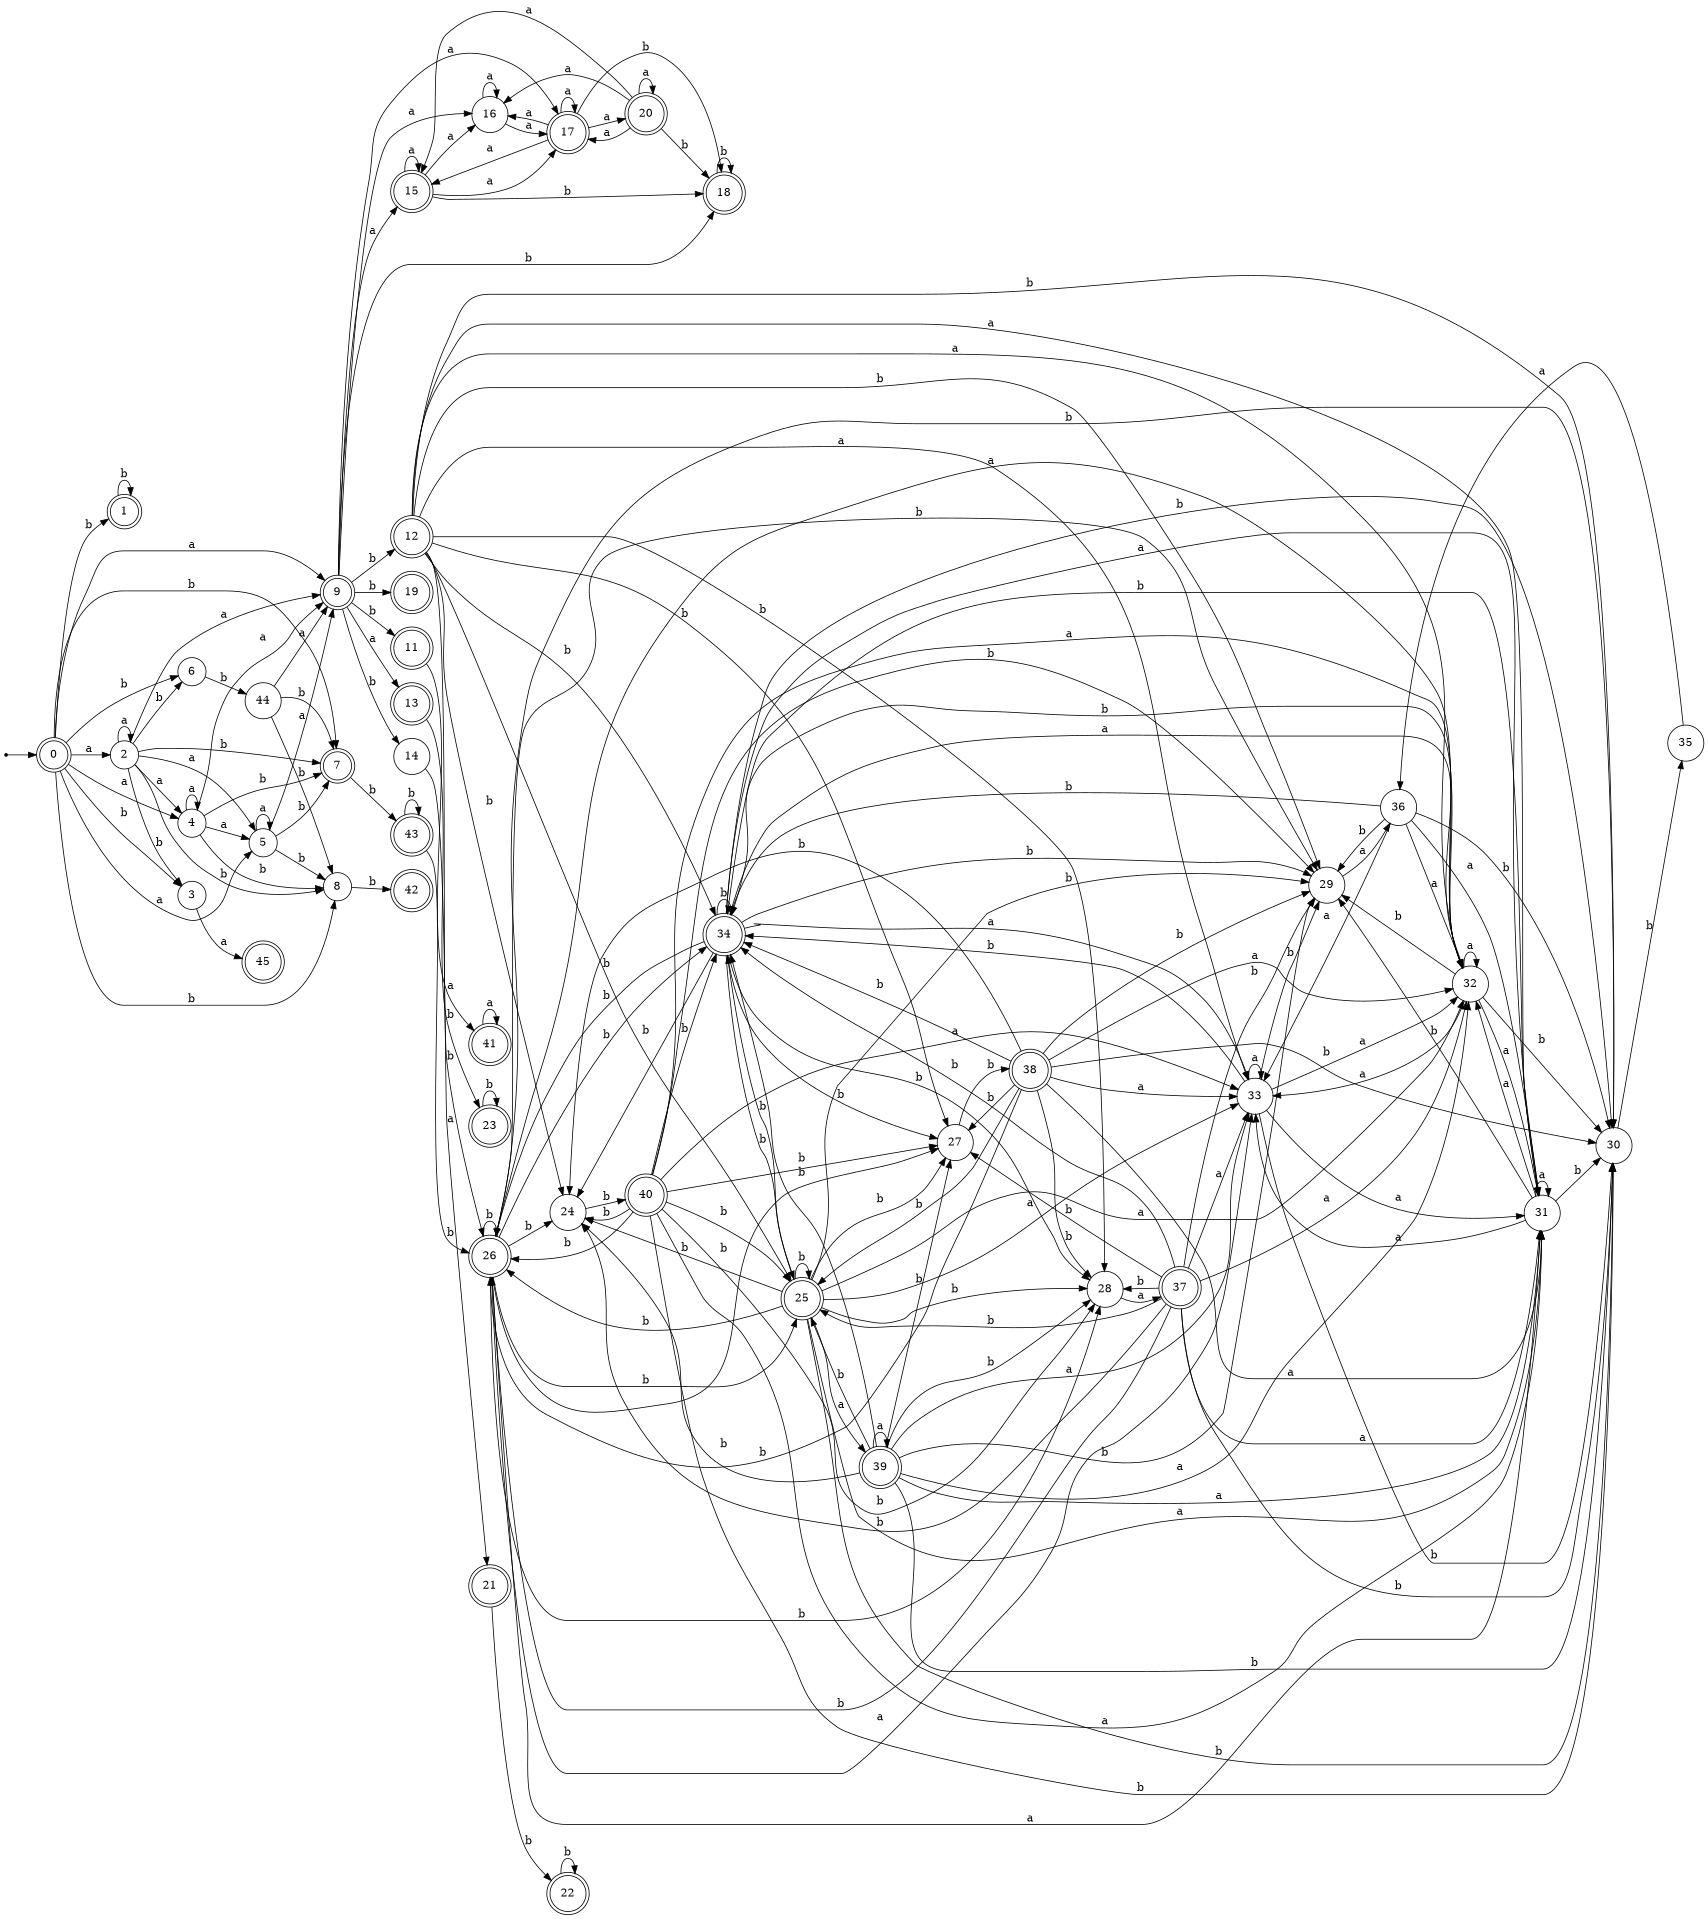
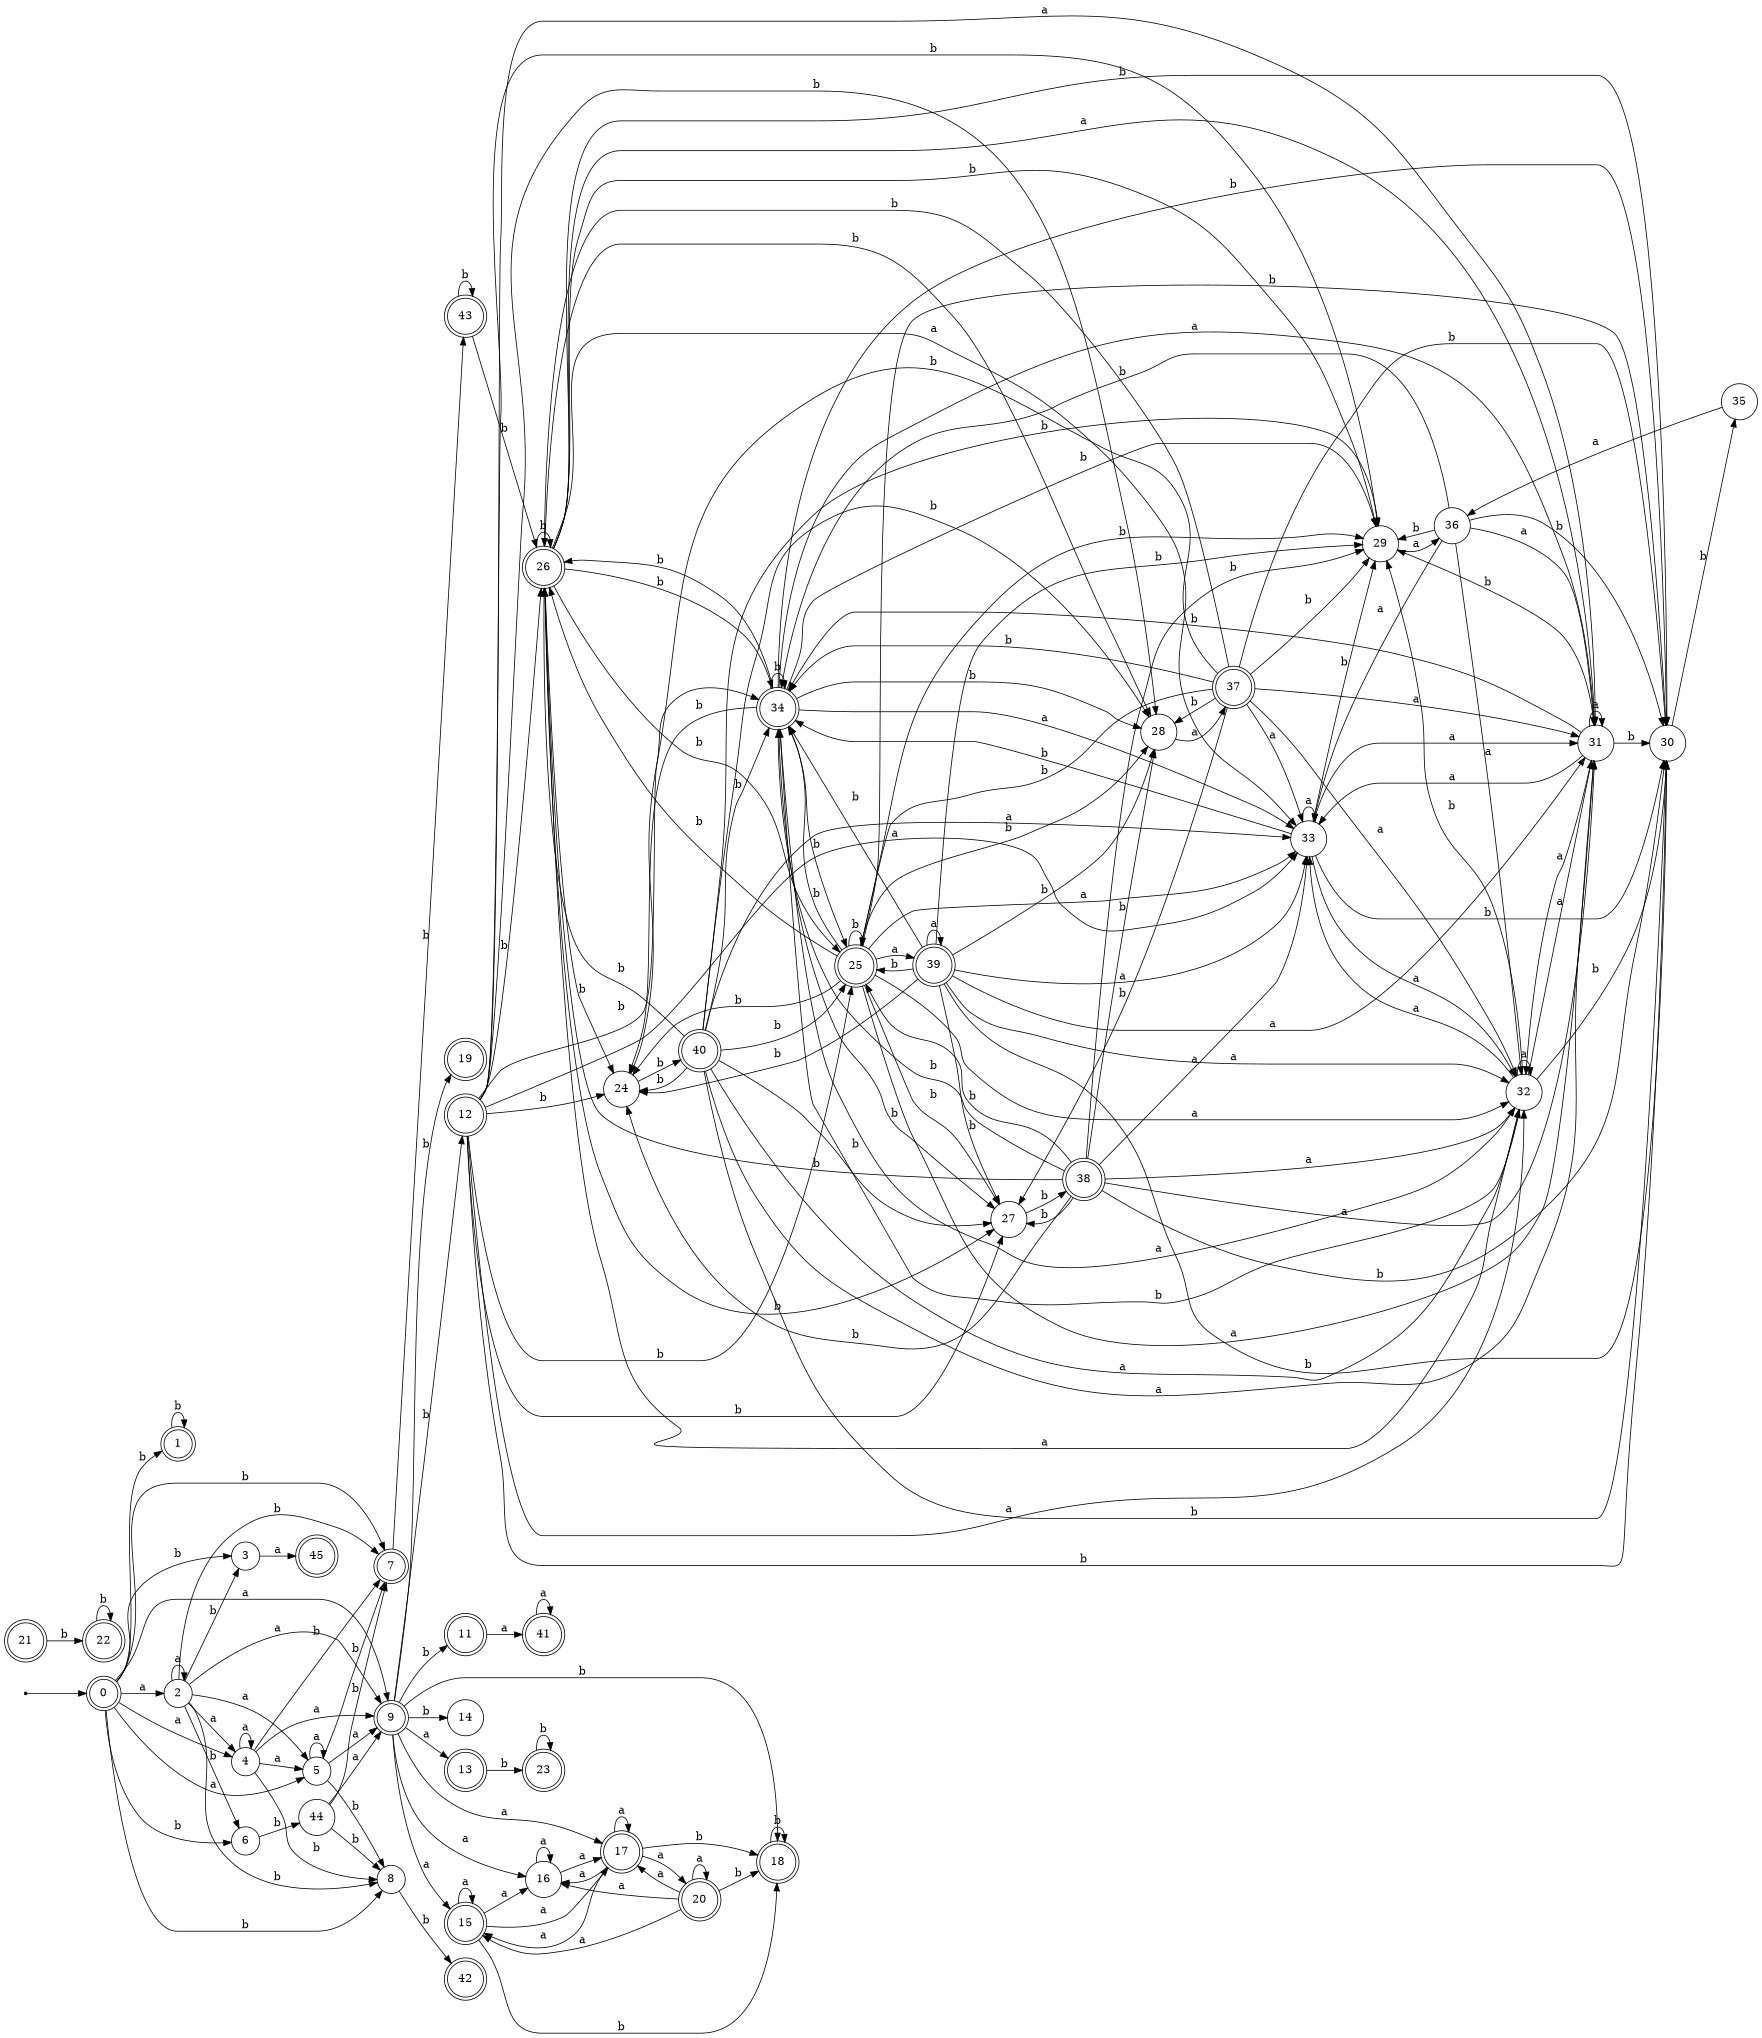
(450, 1162) -> none
